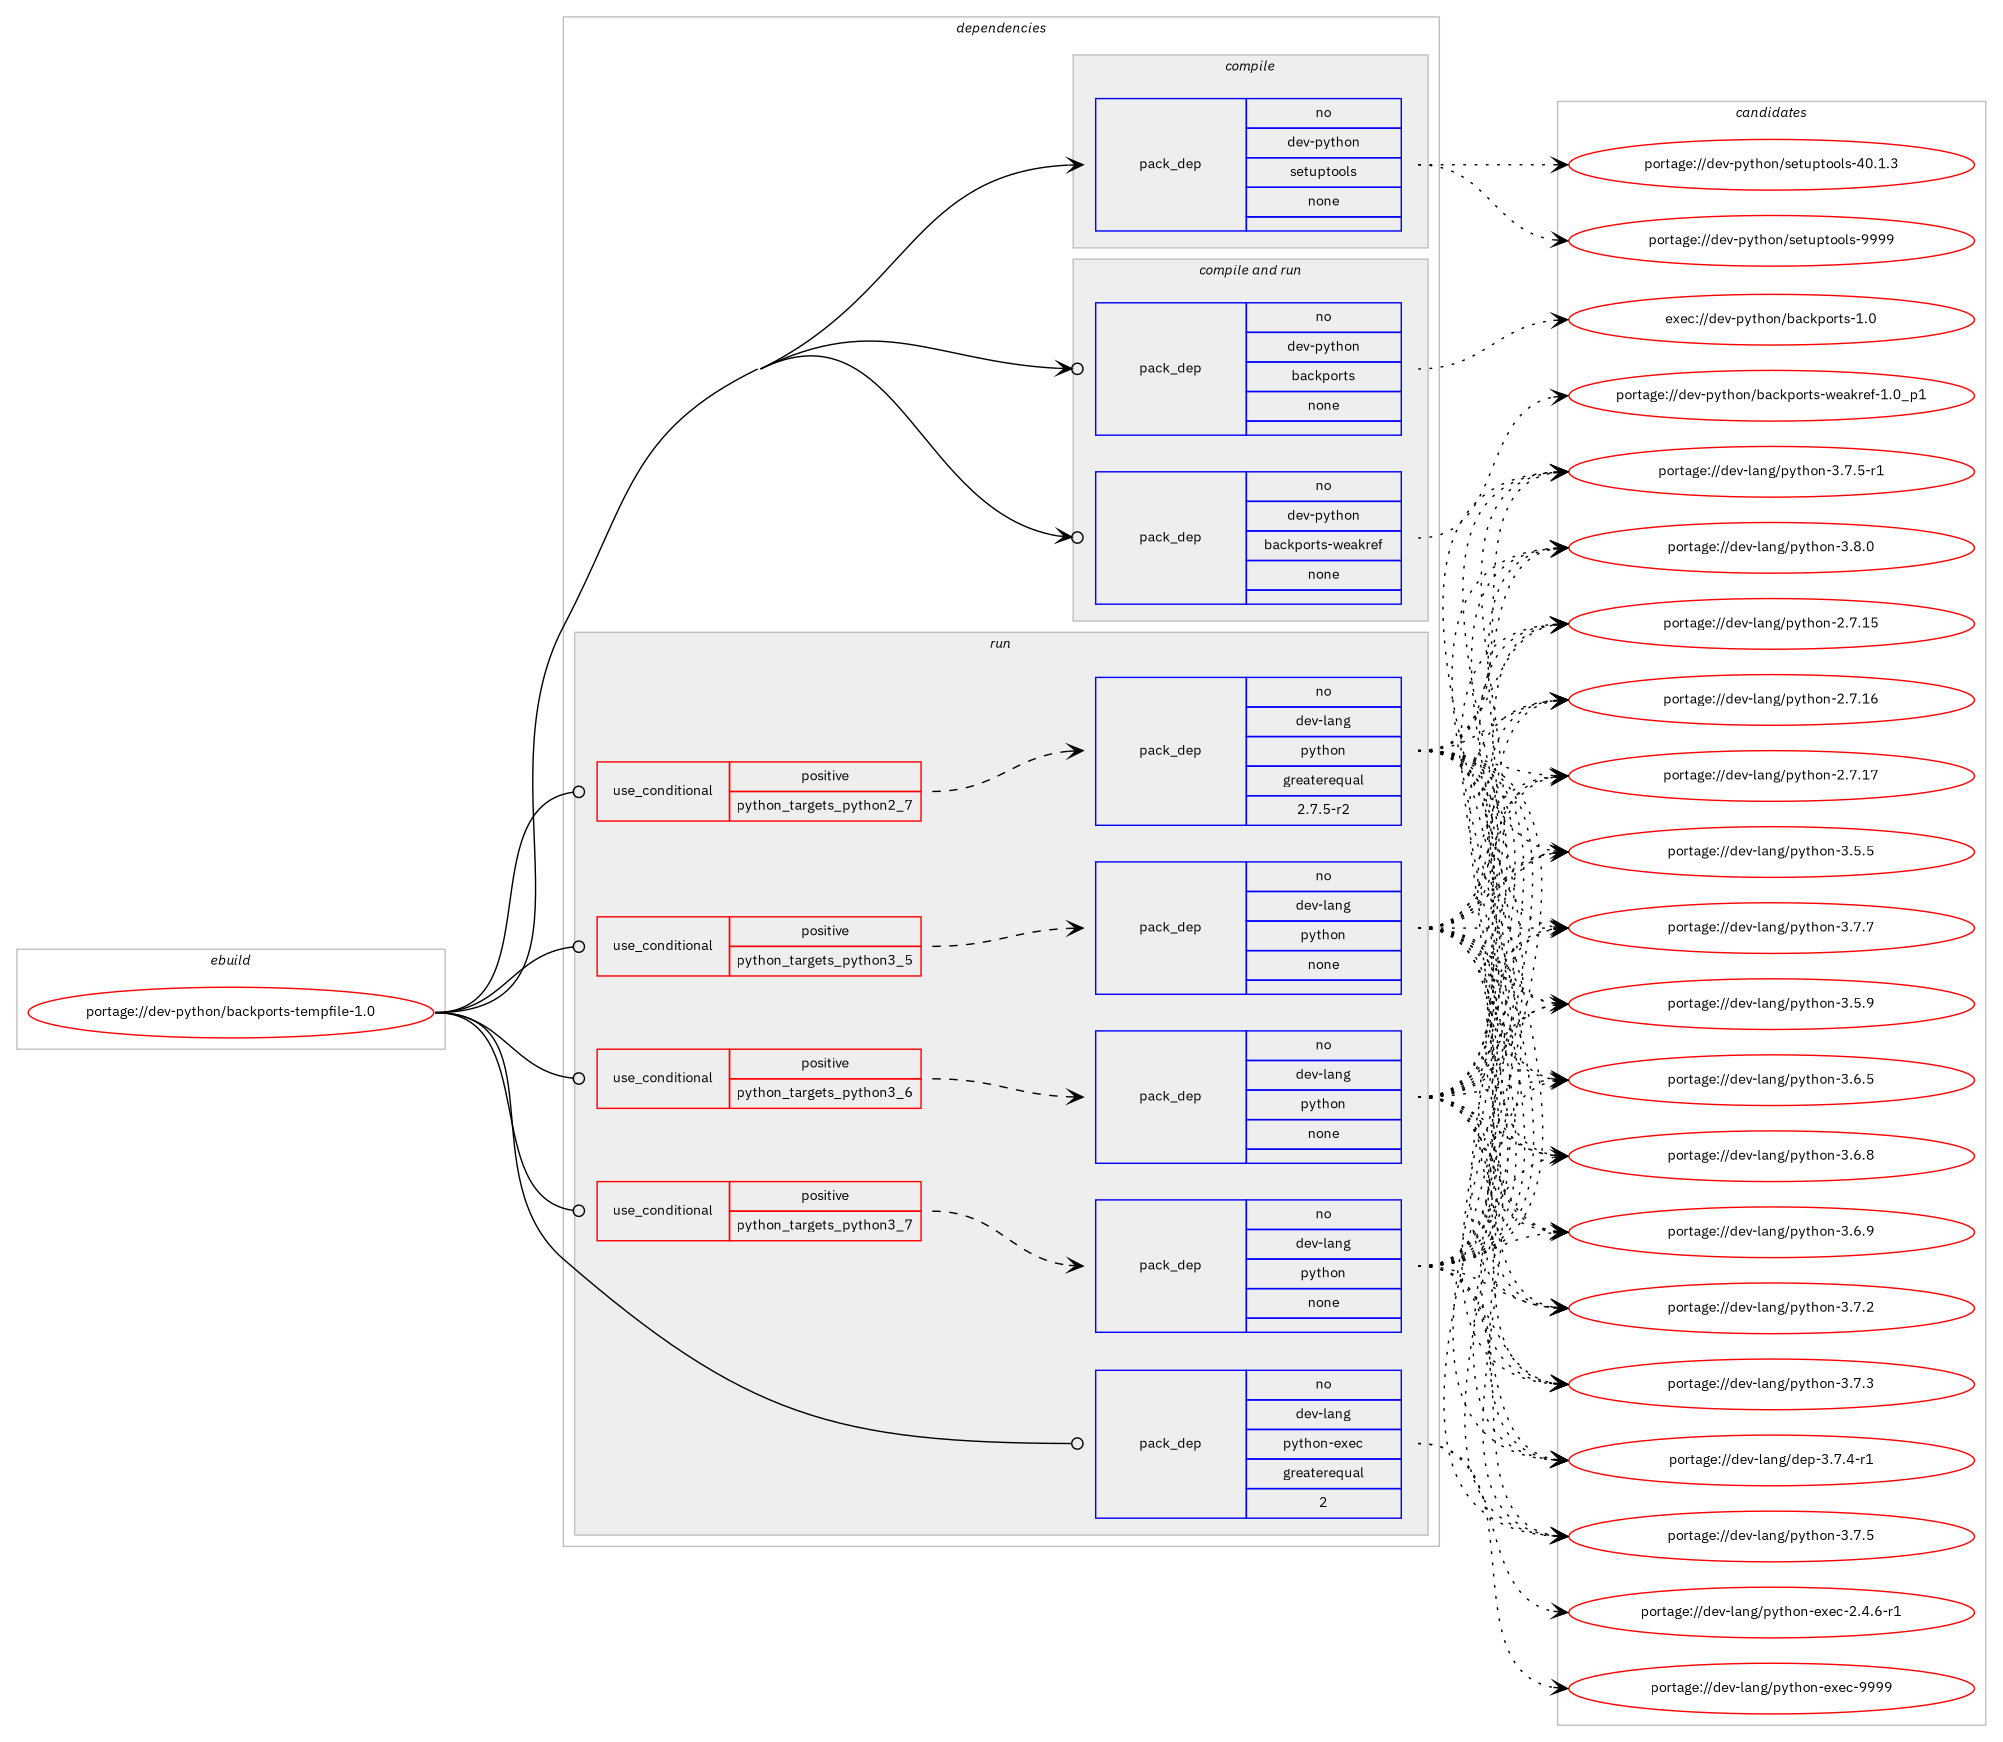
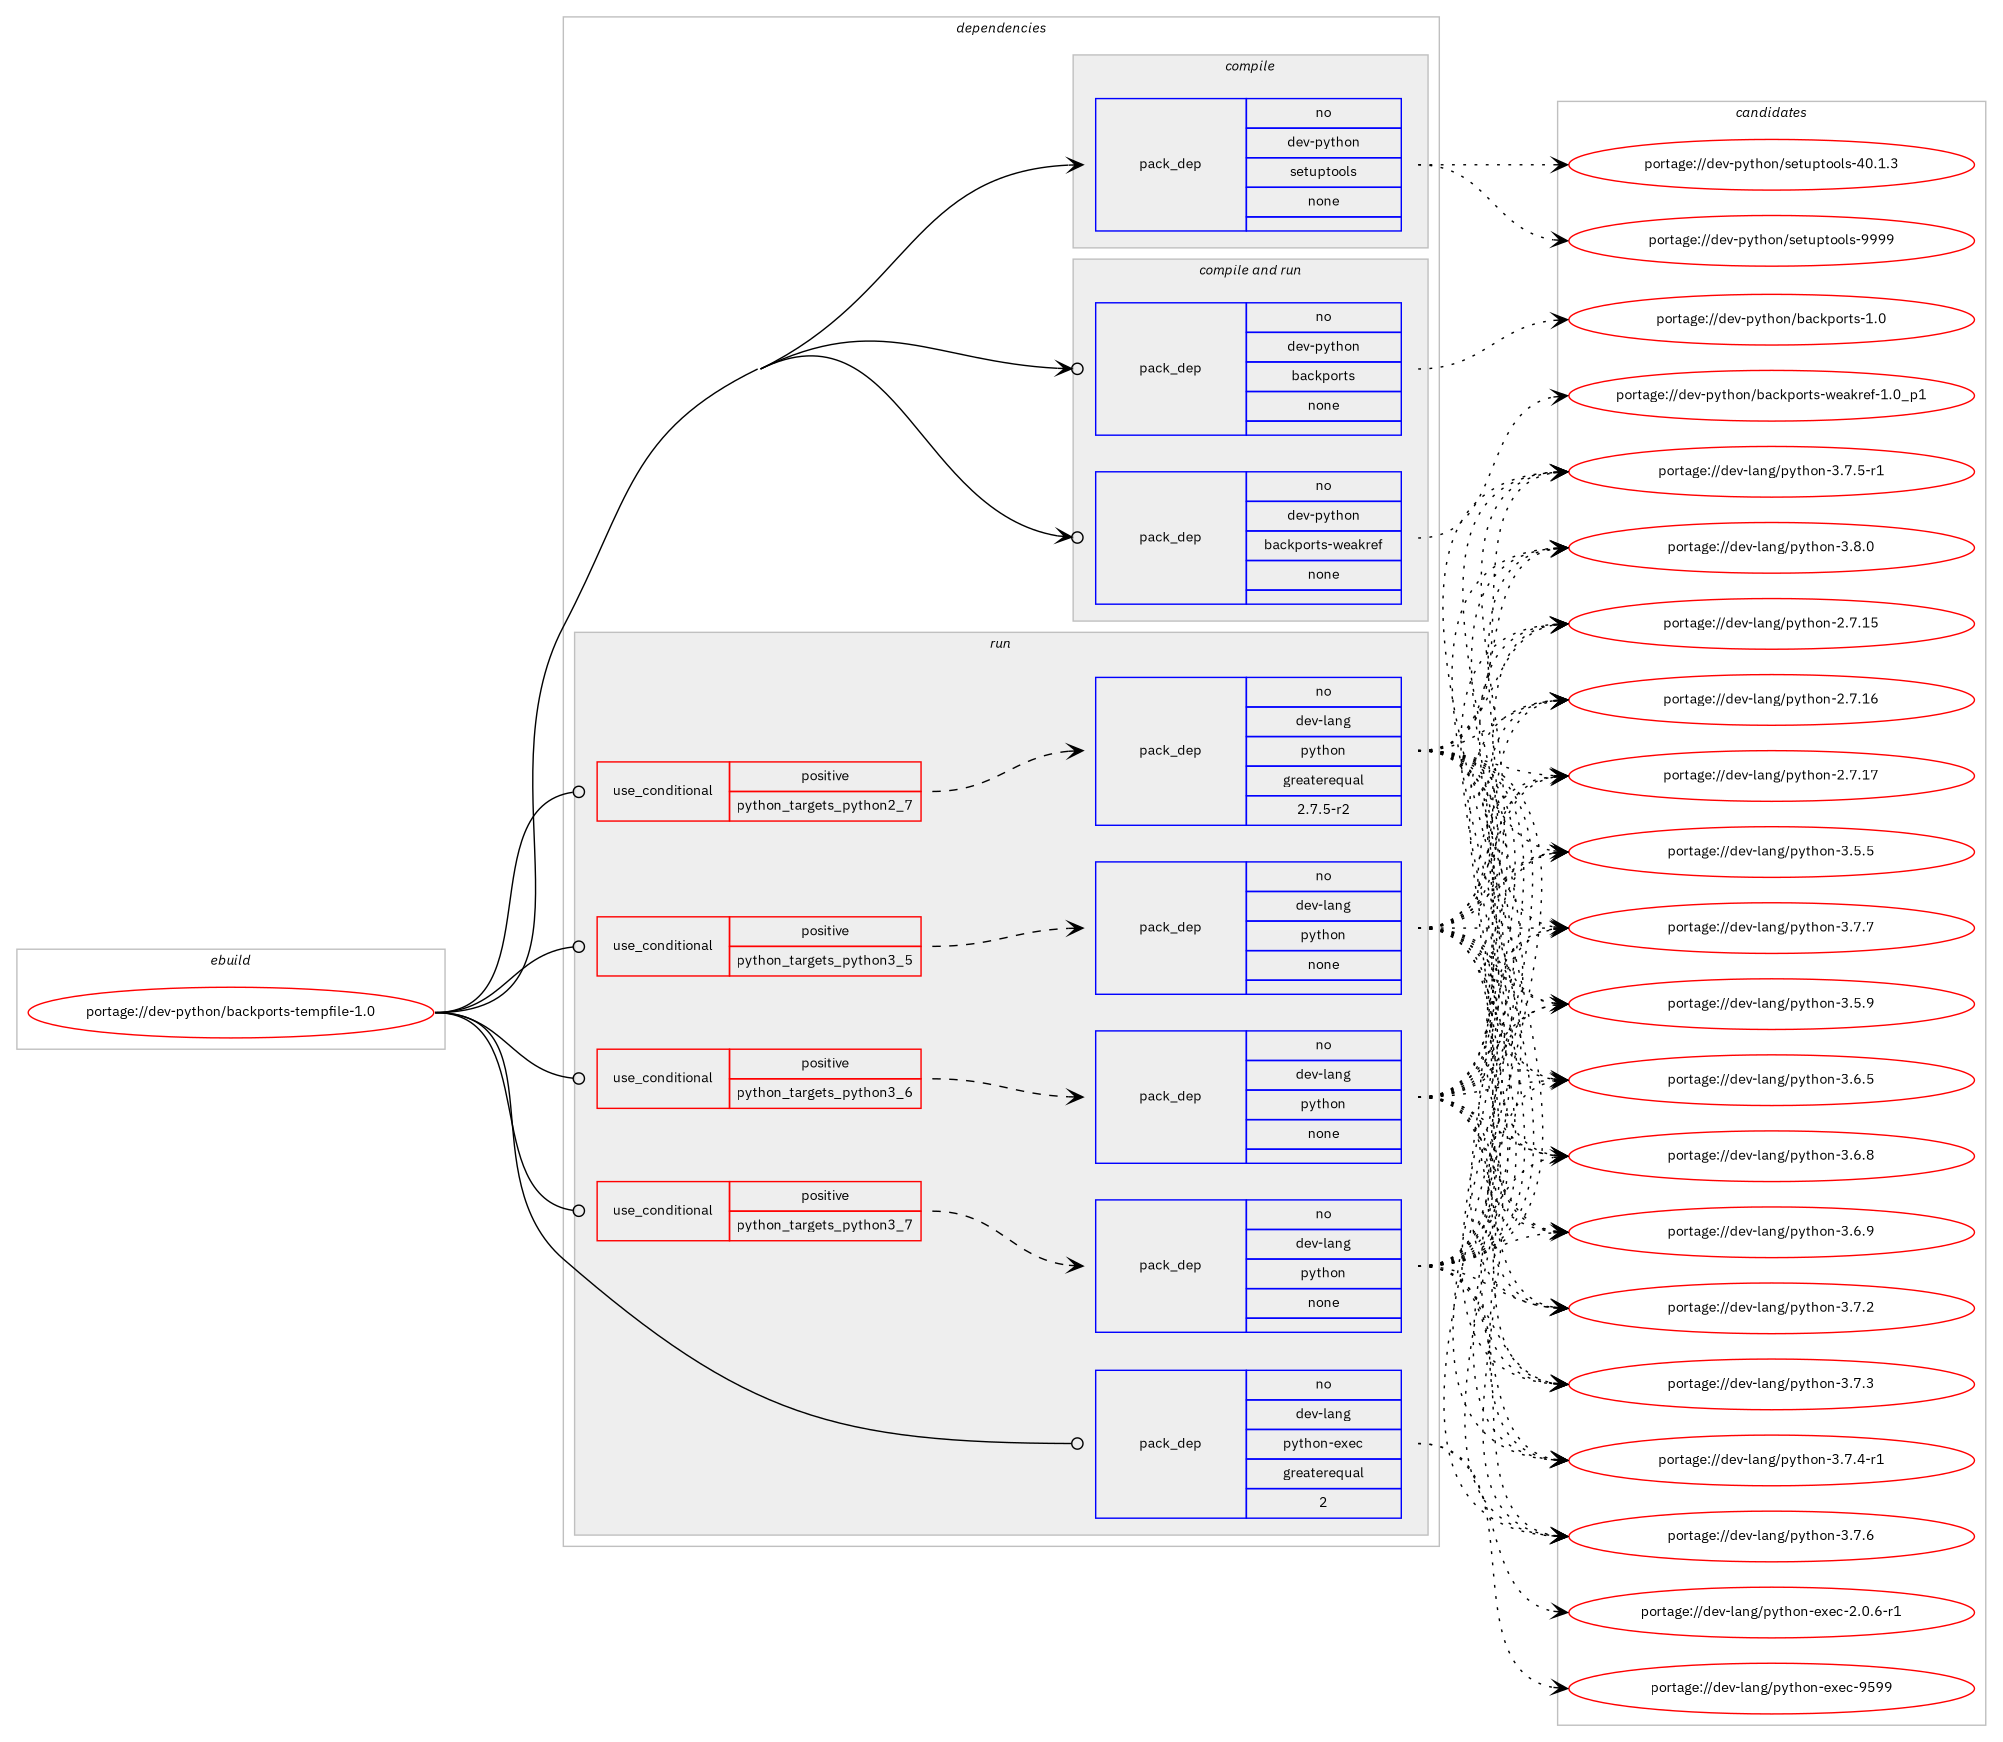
(1772, 320) -> (1772, 320)
(1772, 1460) -> (1772, 1460)
(1772, 1536) -> (1772, 1536)
(1772, 1613) -> (1772, 1613)
(1772, 1689) -> (1772, 1689)
